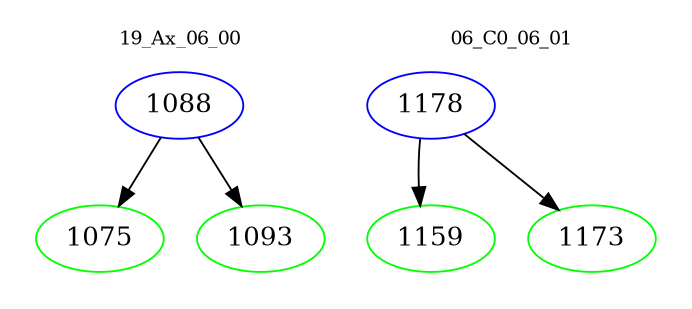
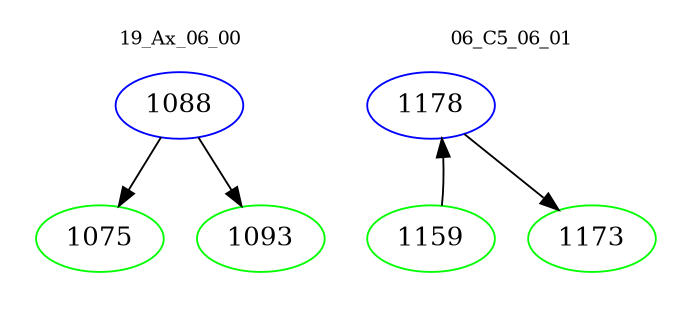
(512, 40) -> (512, 40)
(419, 163) -> (443, 182)
